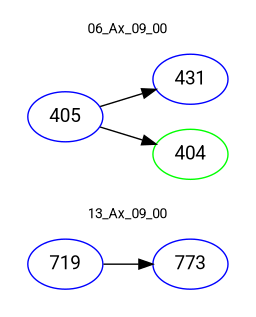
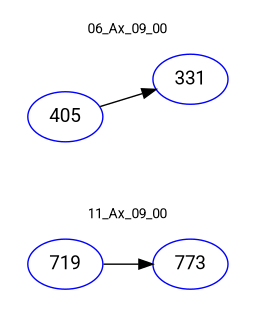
(190, 79) -> (190, 79)
(190, 154) -> none
(128, 215) -> (128, 215)
